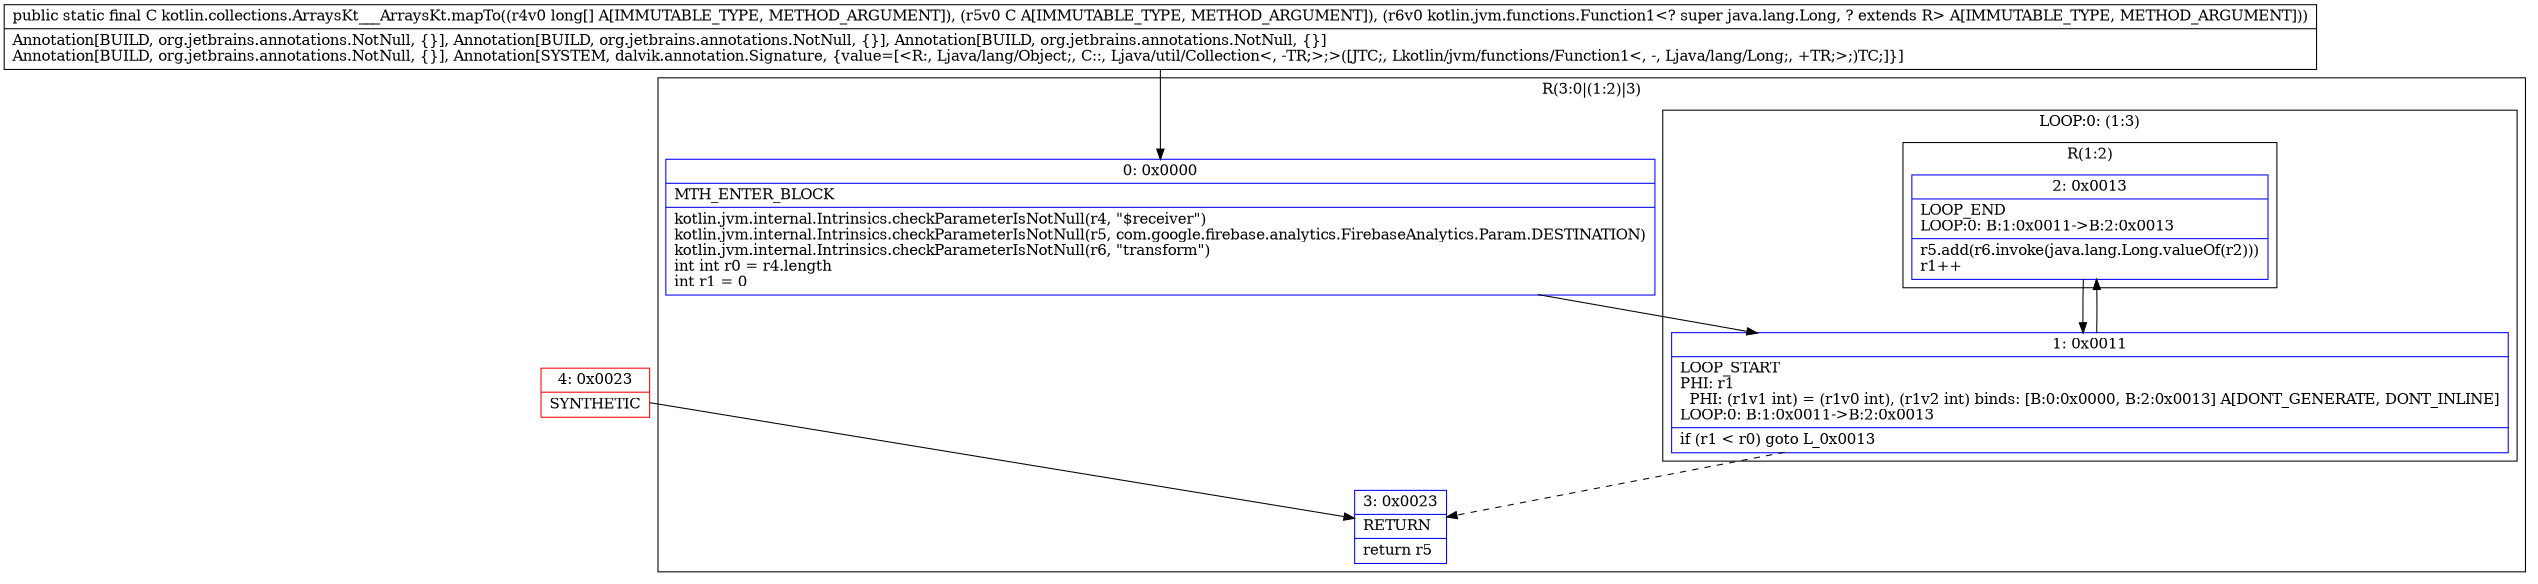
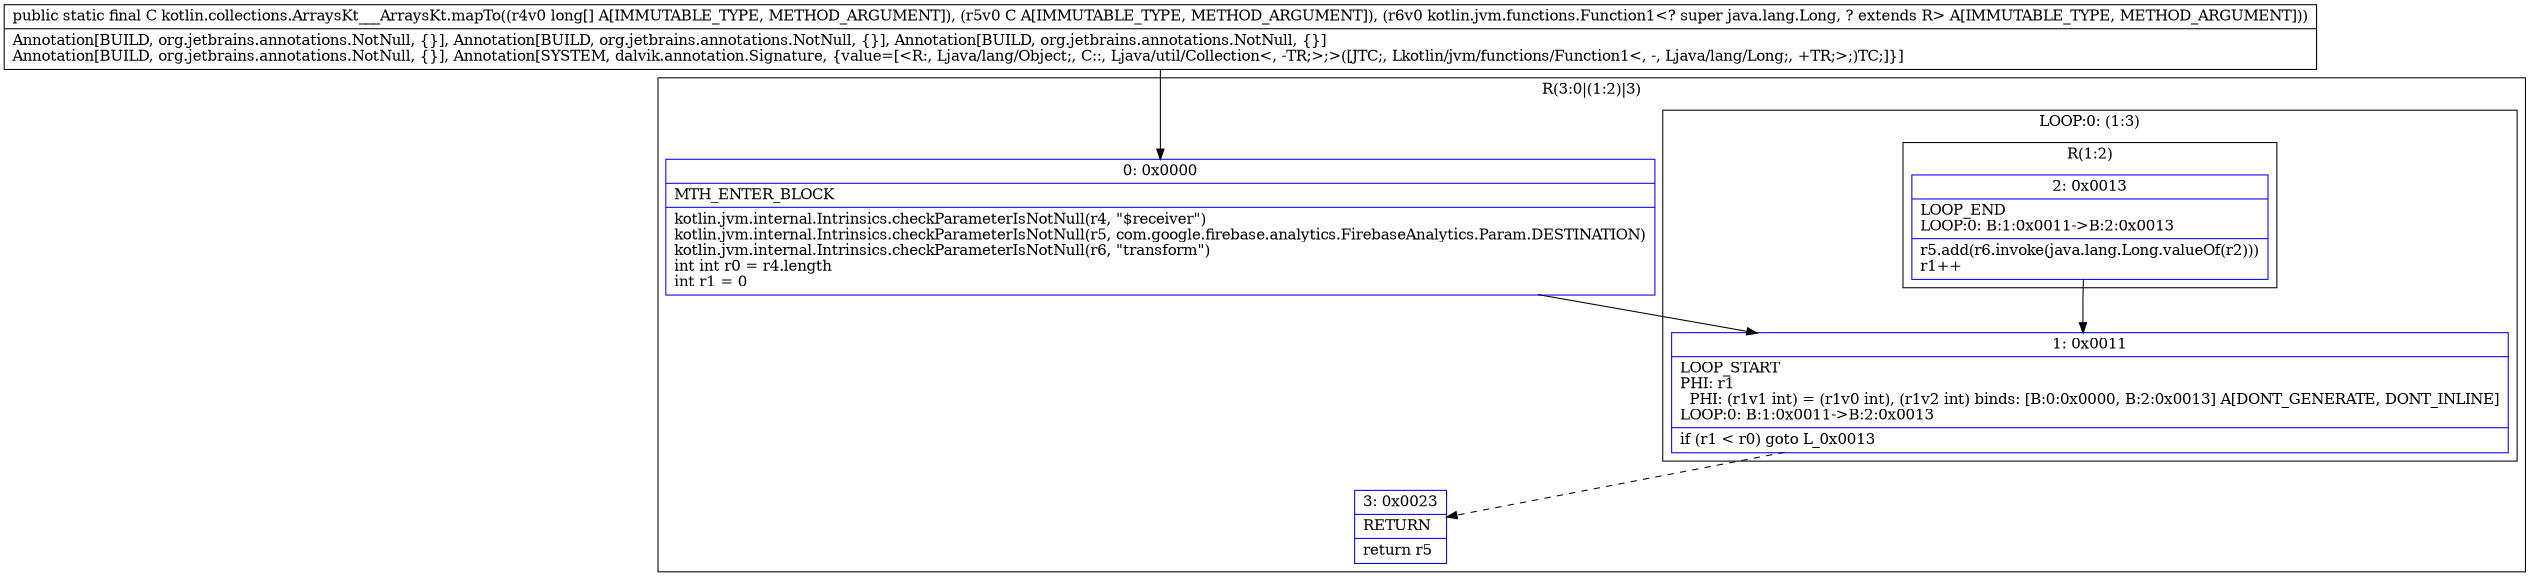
(2097, 311) -> none
(595, 393) -> none
